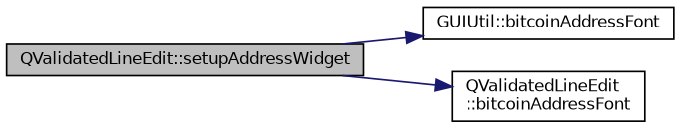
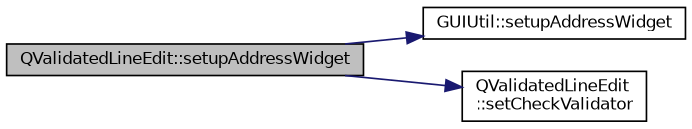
(549, 23) -> (554, 23)
(549, 96) -> (554, 96)
